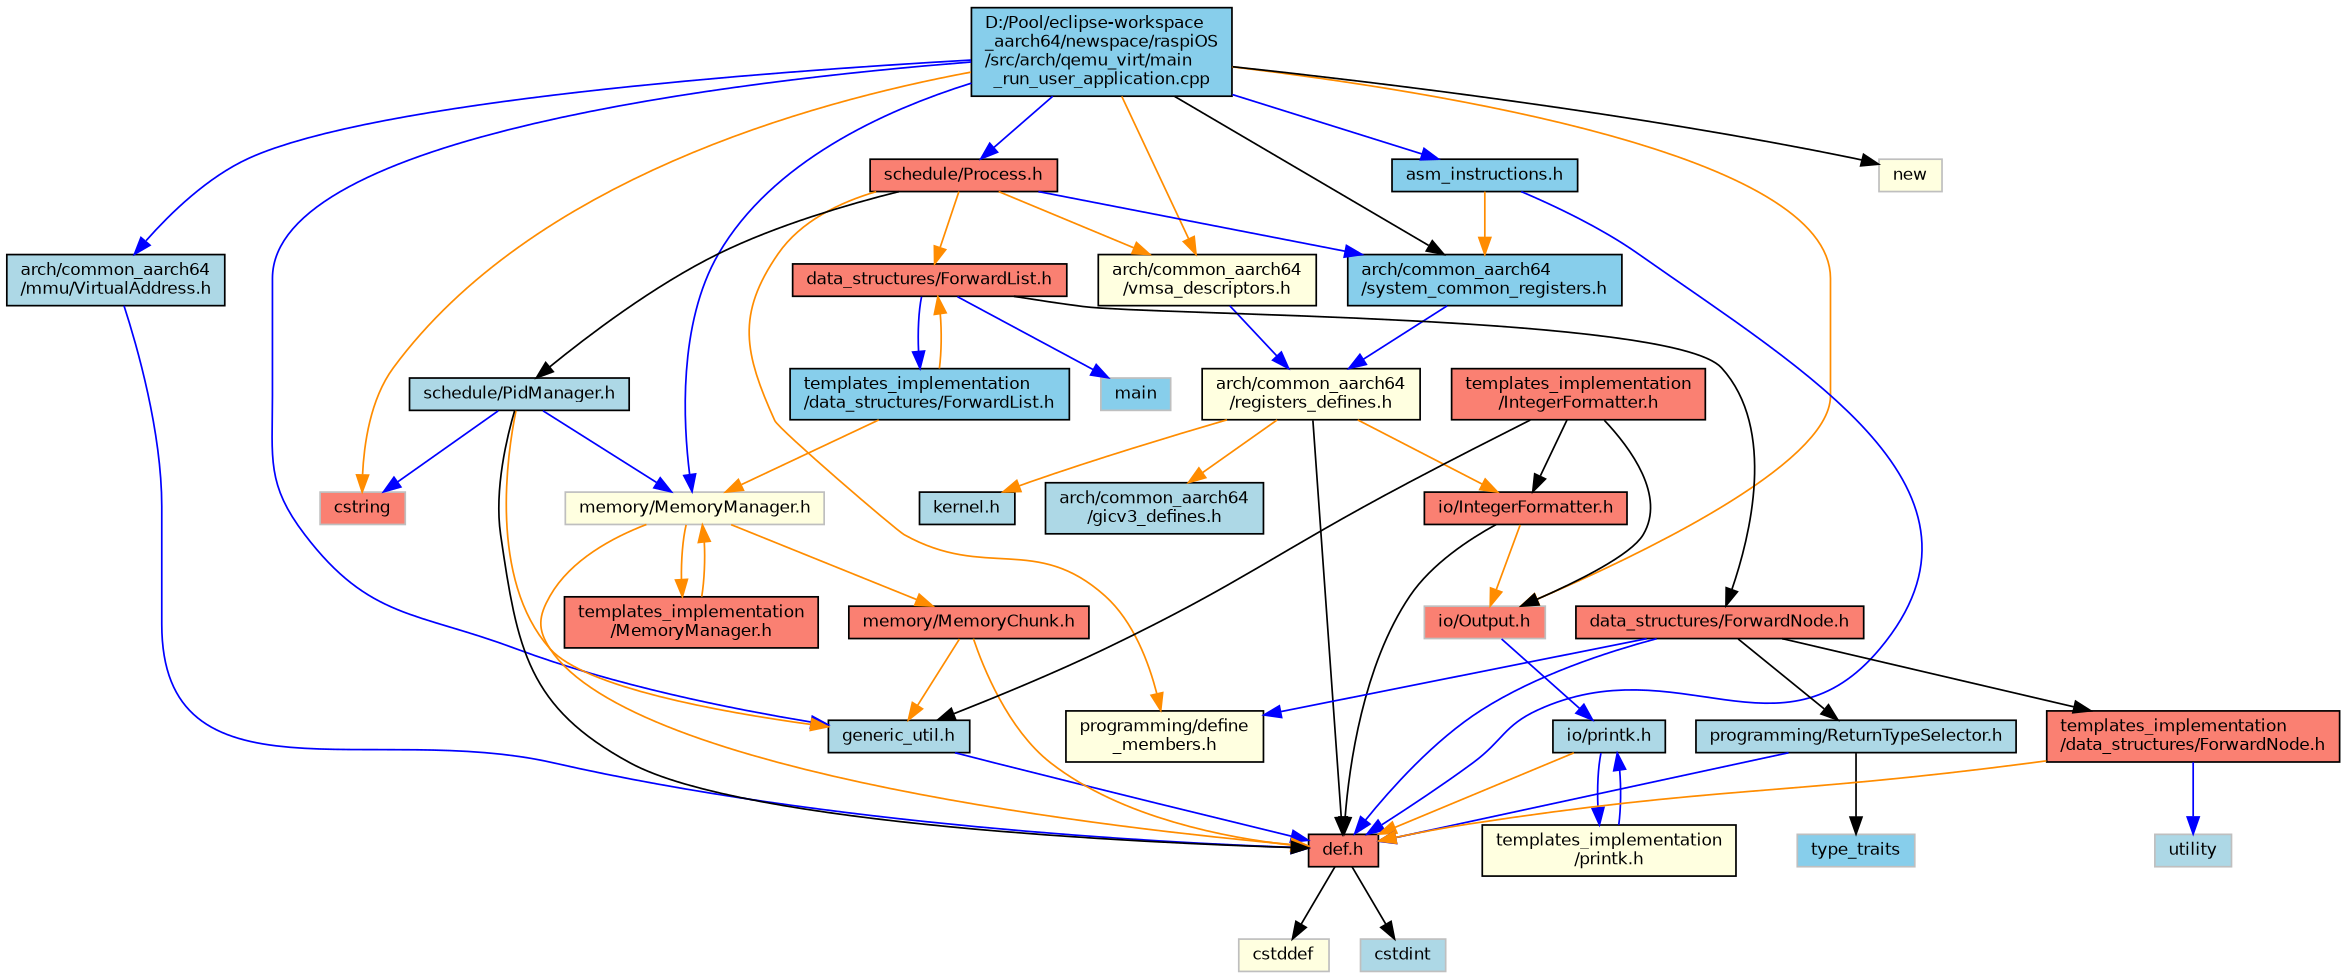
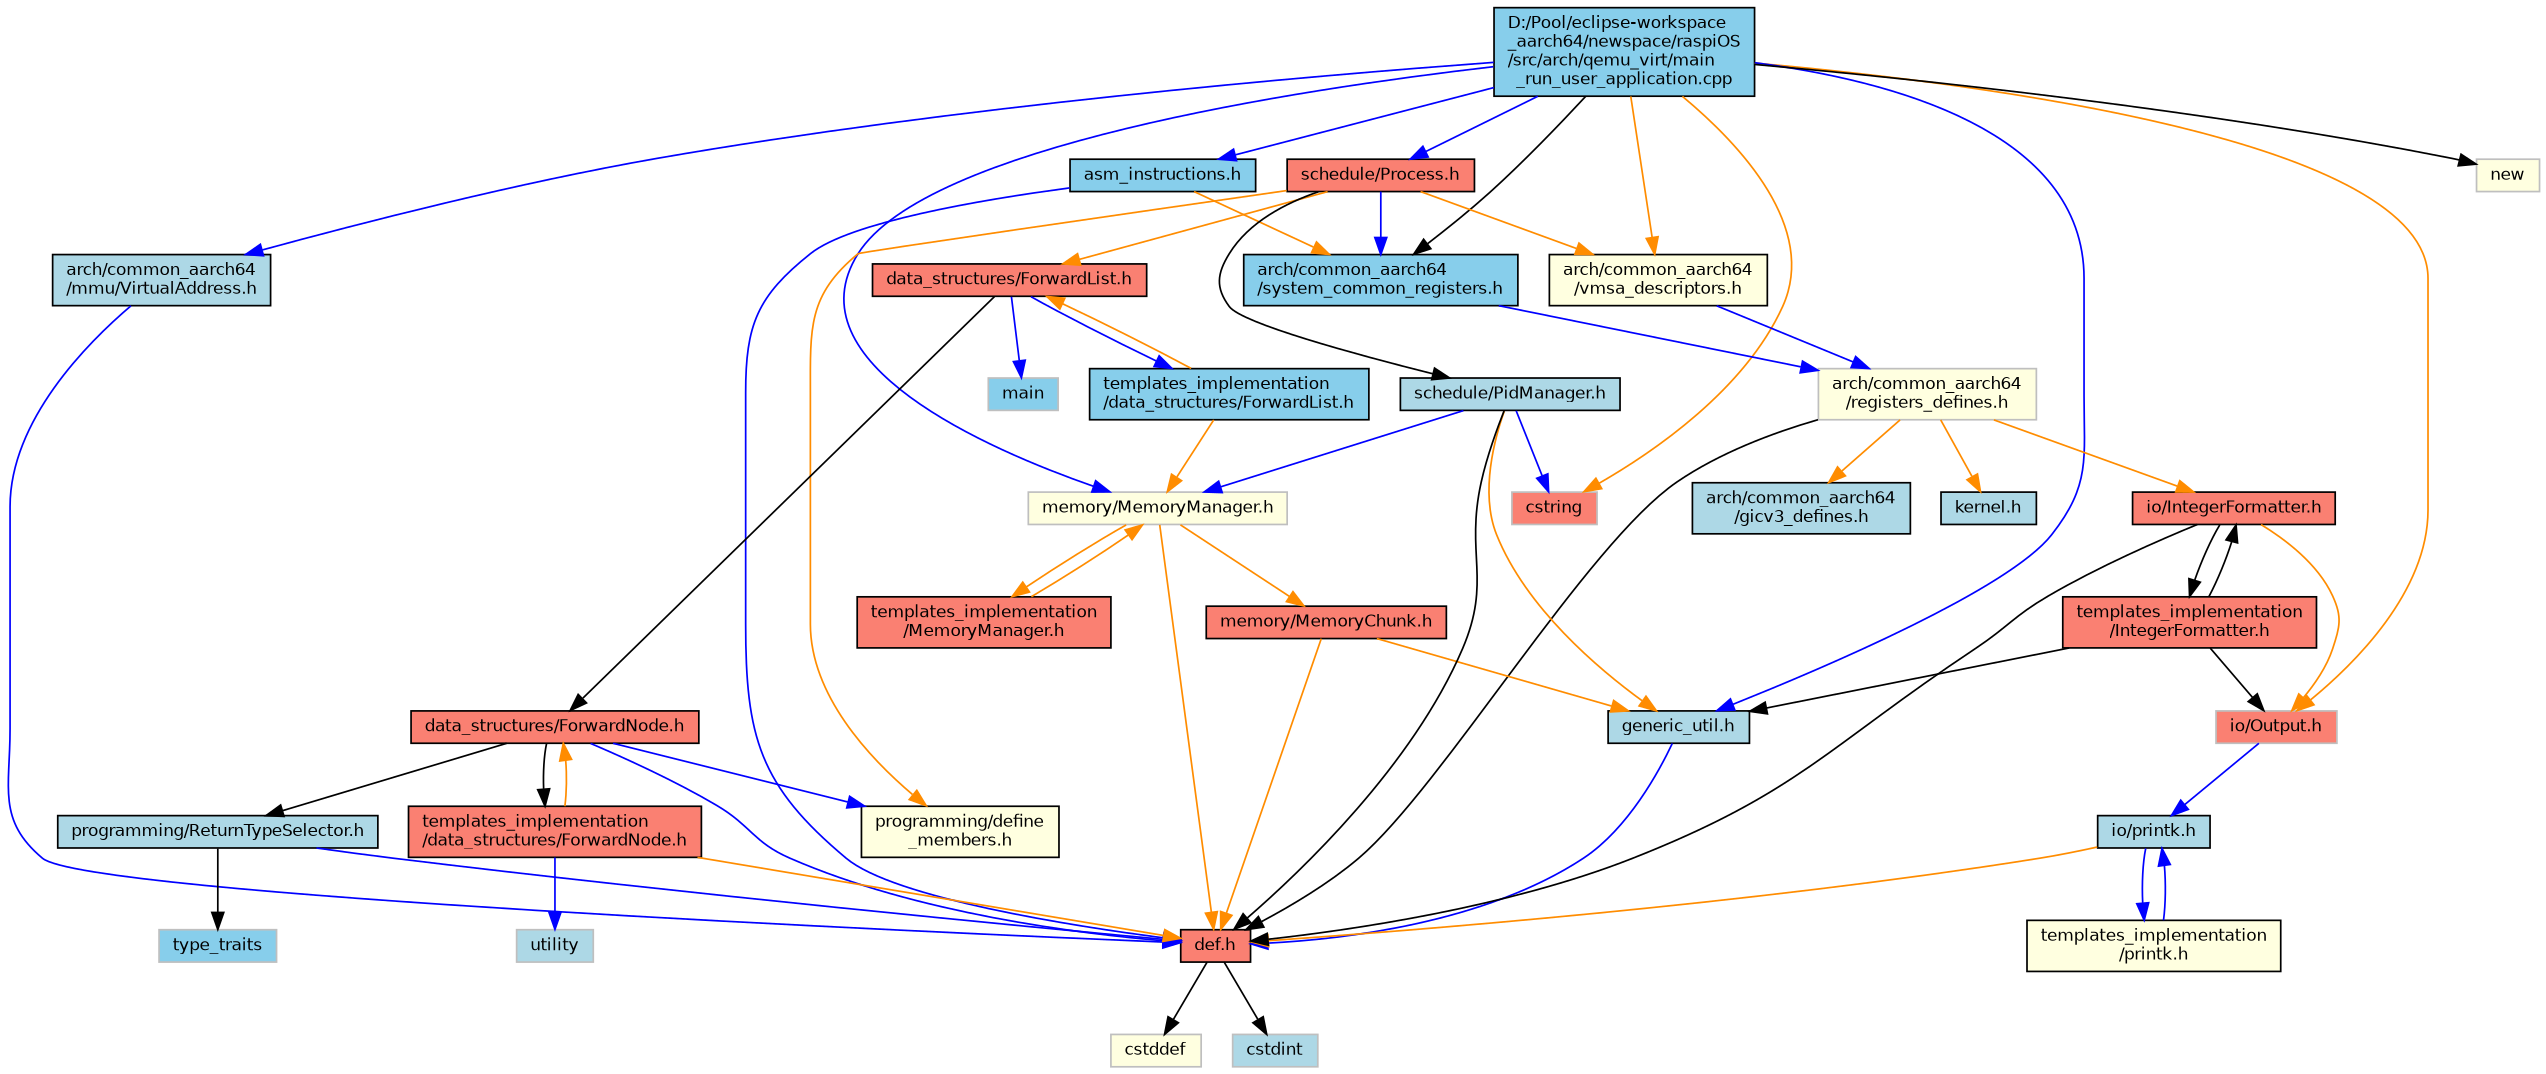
(1311, 394) -> (1927, 394)
none -> (2206, 552)
none -> (566, 783)
